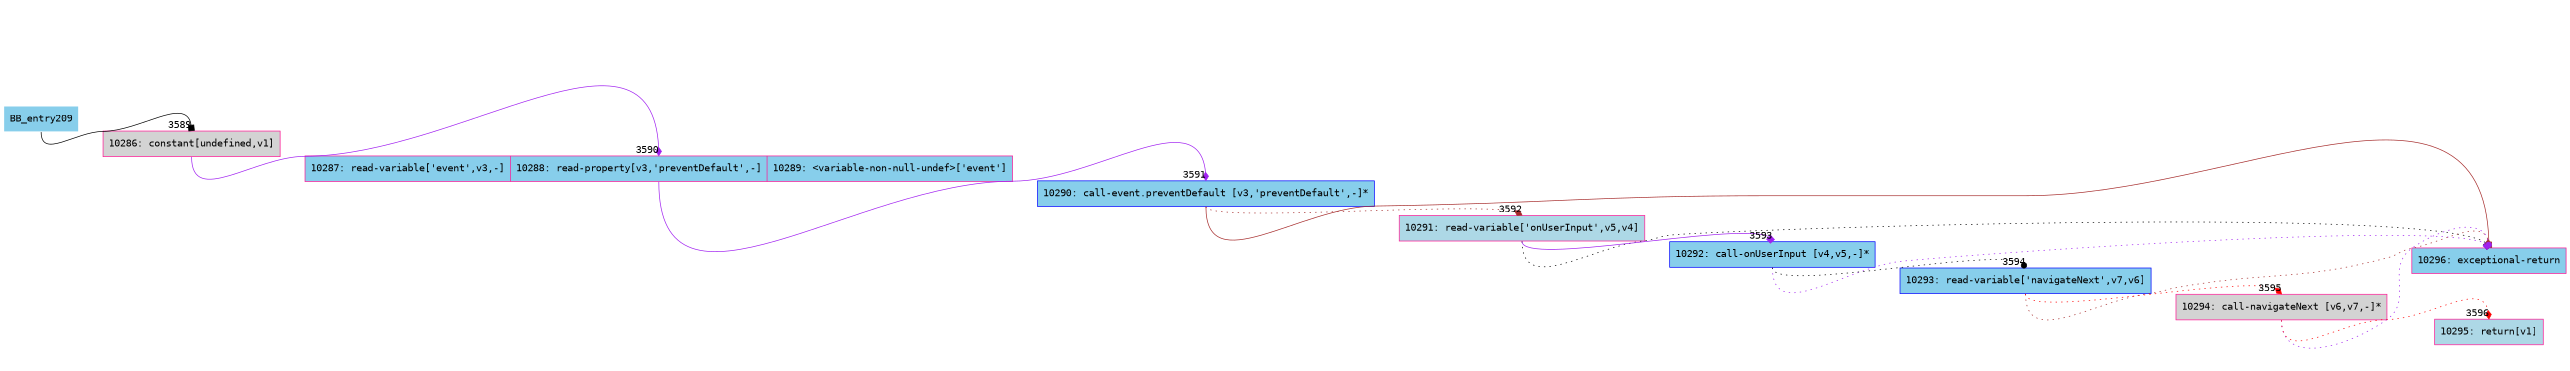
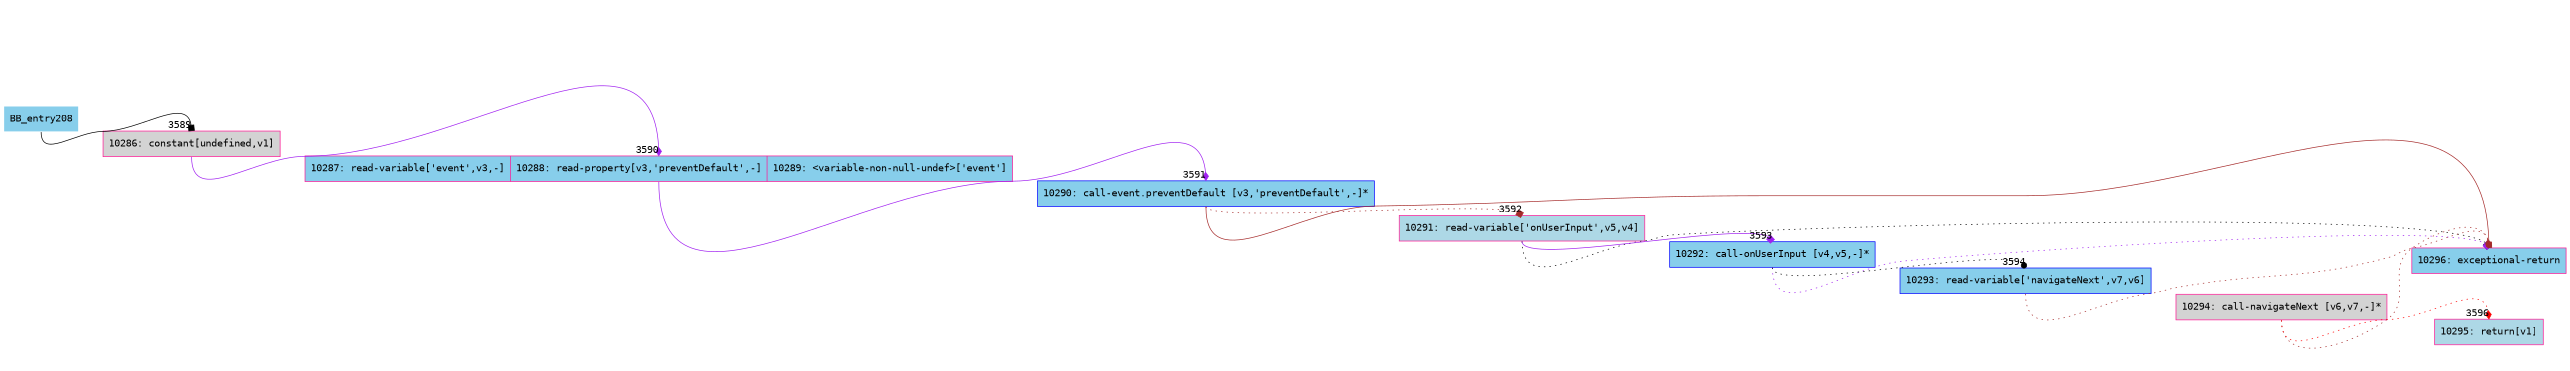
(41, 119) -> (41, 119)
(1376, 211) -> (1376, 211)
(2112, 298) -> none
(2398, 304) -> (2398, 304)
